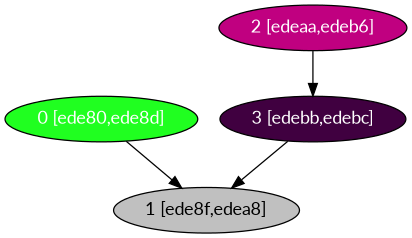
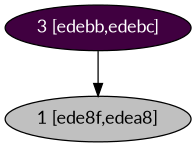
(313, 28) -> none
(101, 119) -> none
